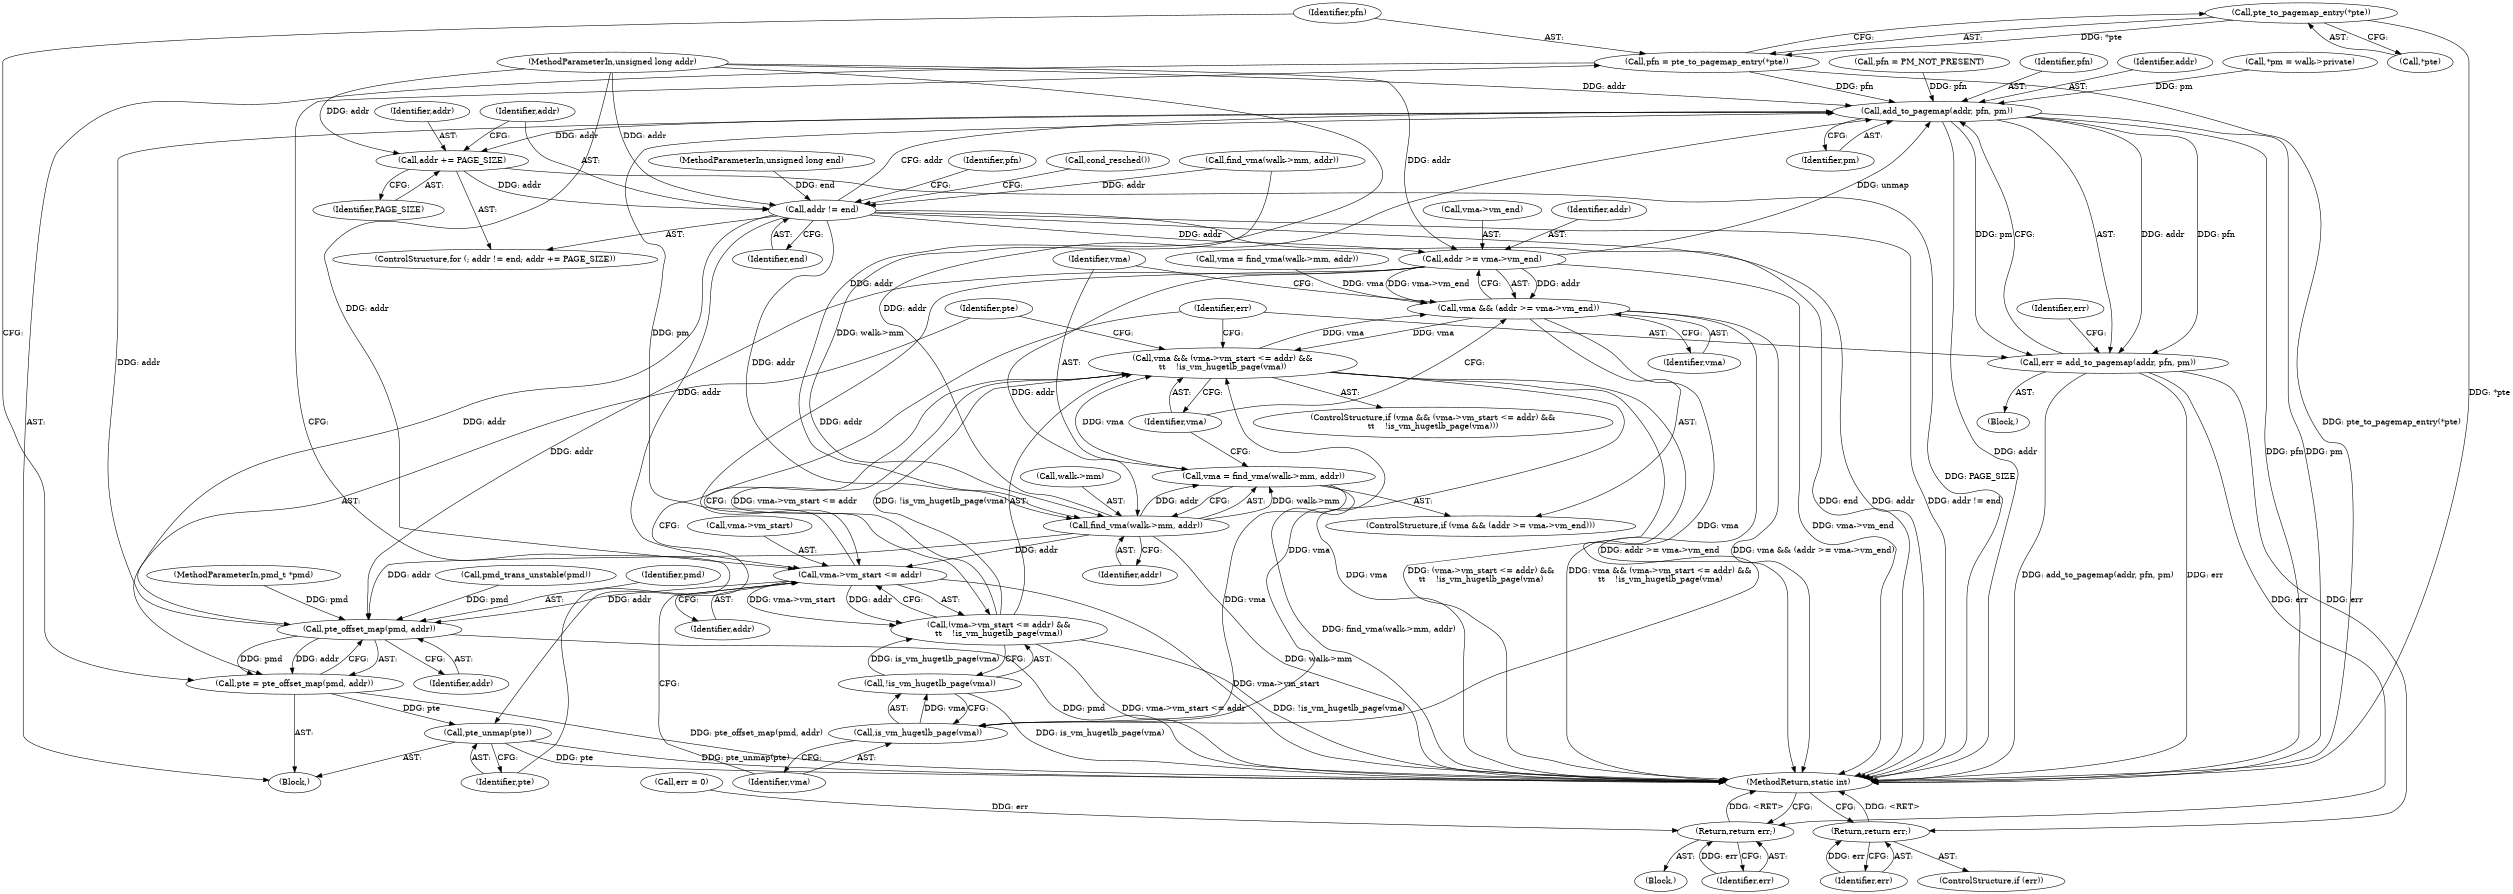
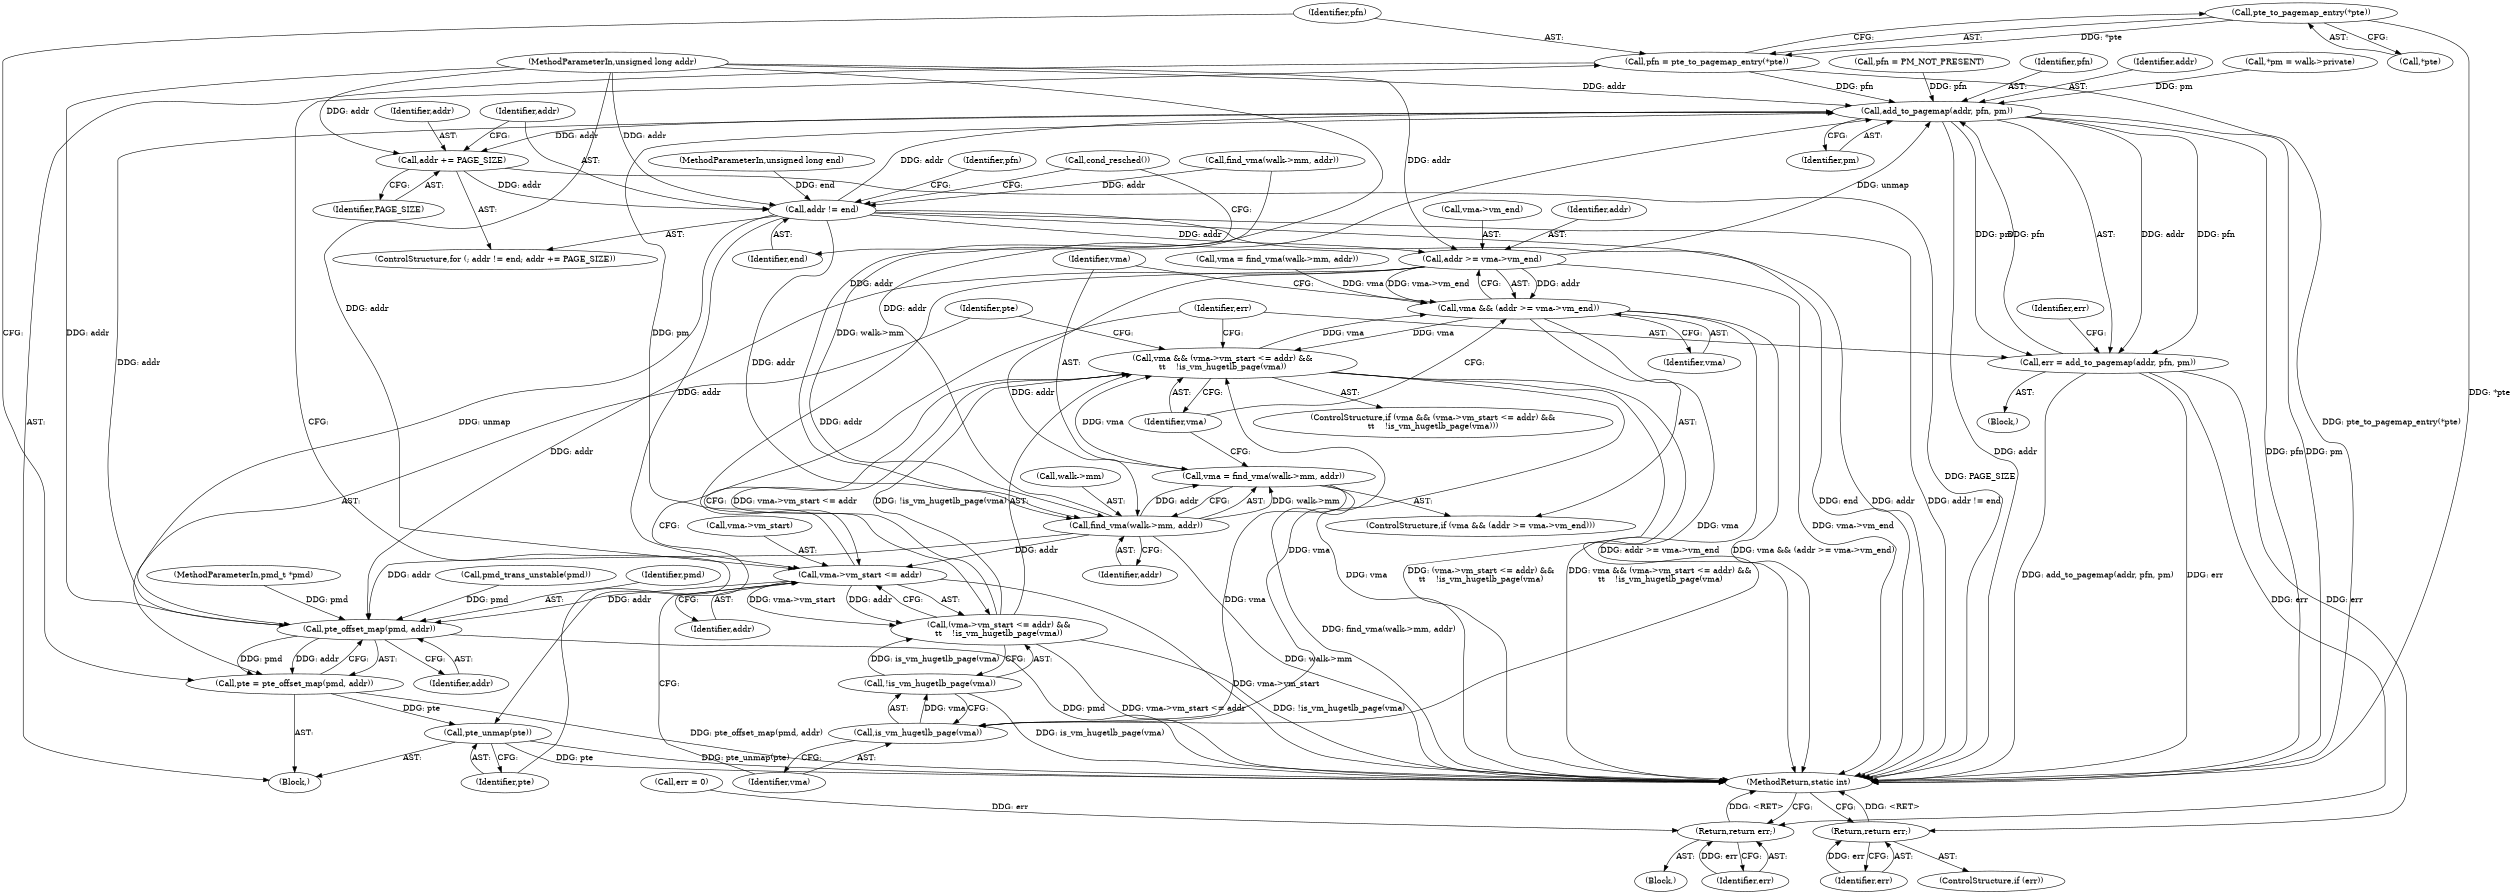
(922, 161) -> (922, 161)
(802, 233) -> (1087, 249)
none -> (66, 235)
(2026, 235) -> (2026, 235)
(484, 423) -> (484, 423)
